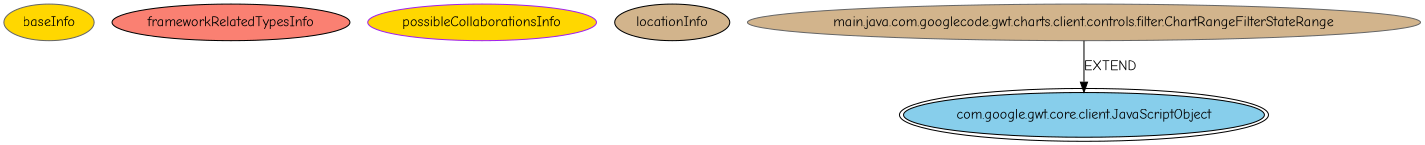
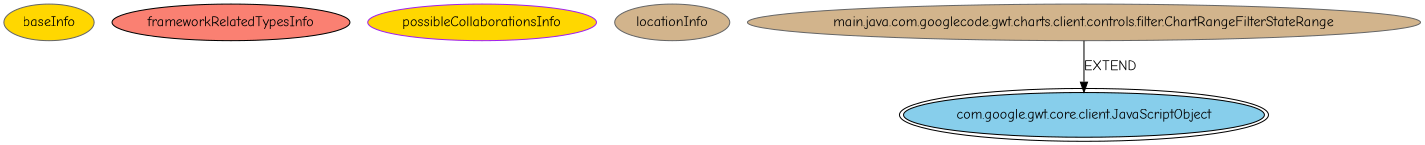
(672, 22) -> (672, 22)
